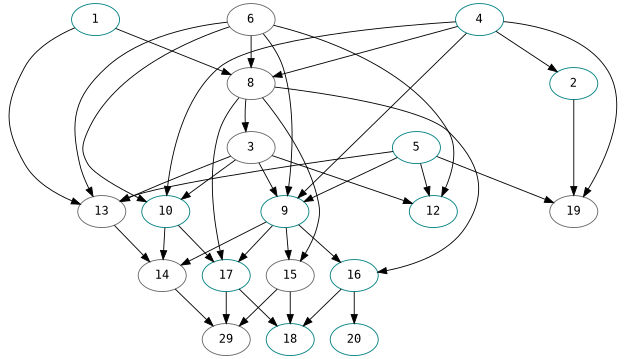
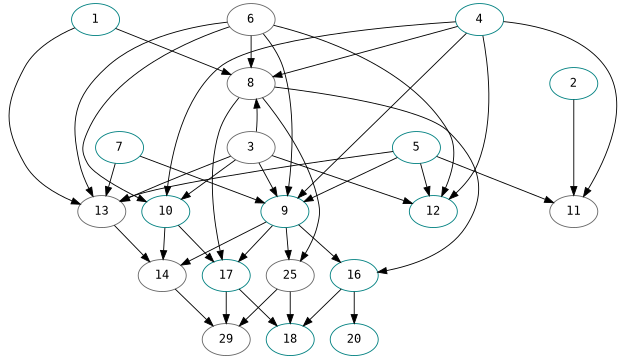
(523, 49) -> (488, 119)
(245, 111) -> (257, 120)
none -> (120, 148)
(574, 212) -> (574, 212)
(290, 276) -> (290, 276)
